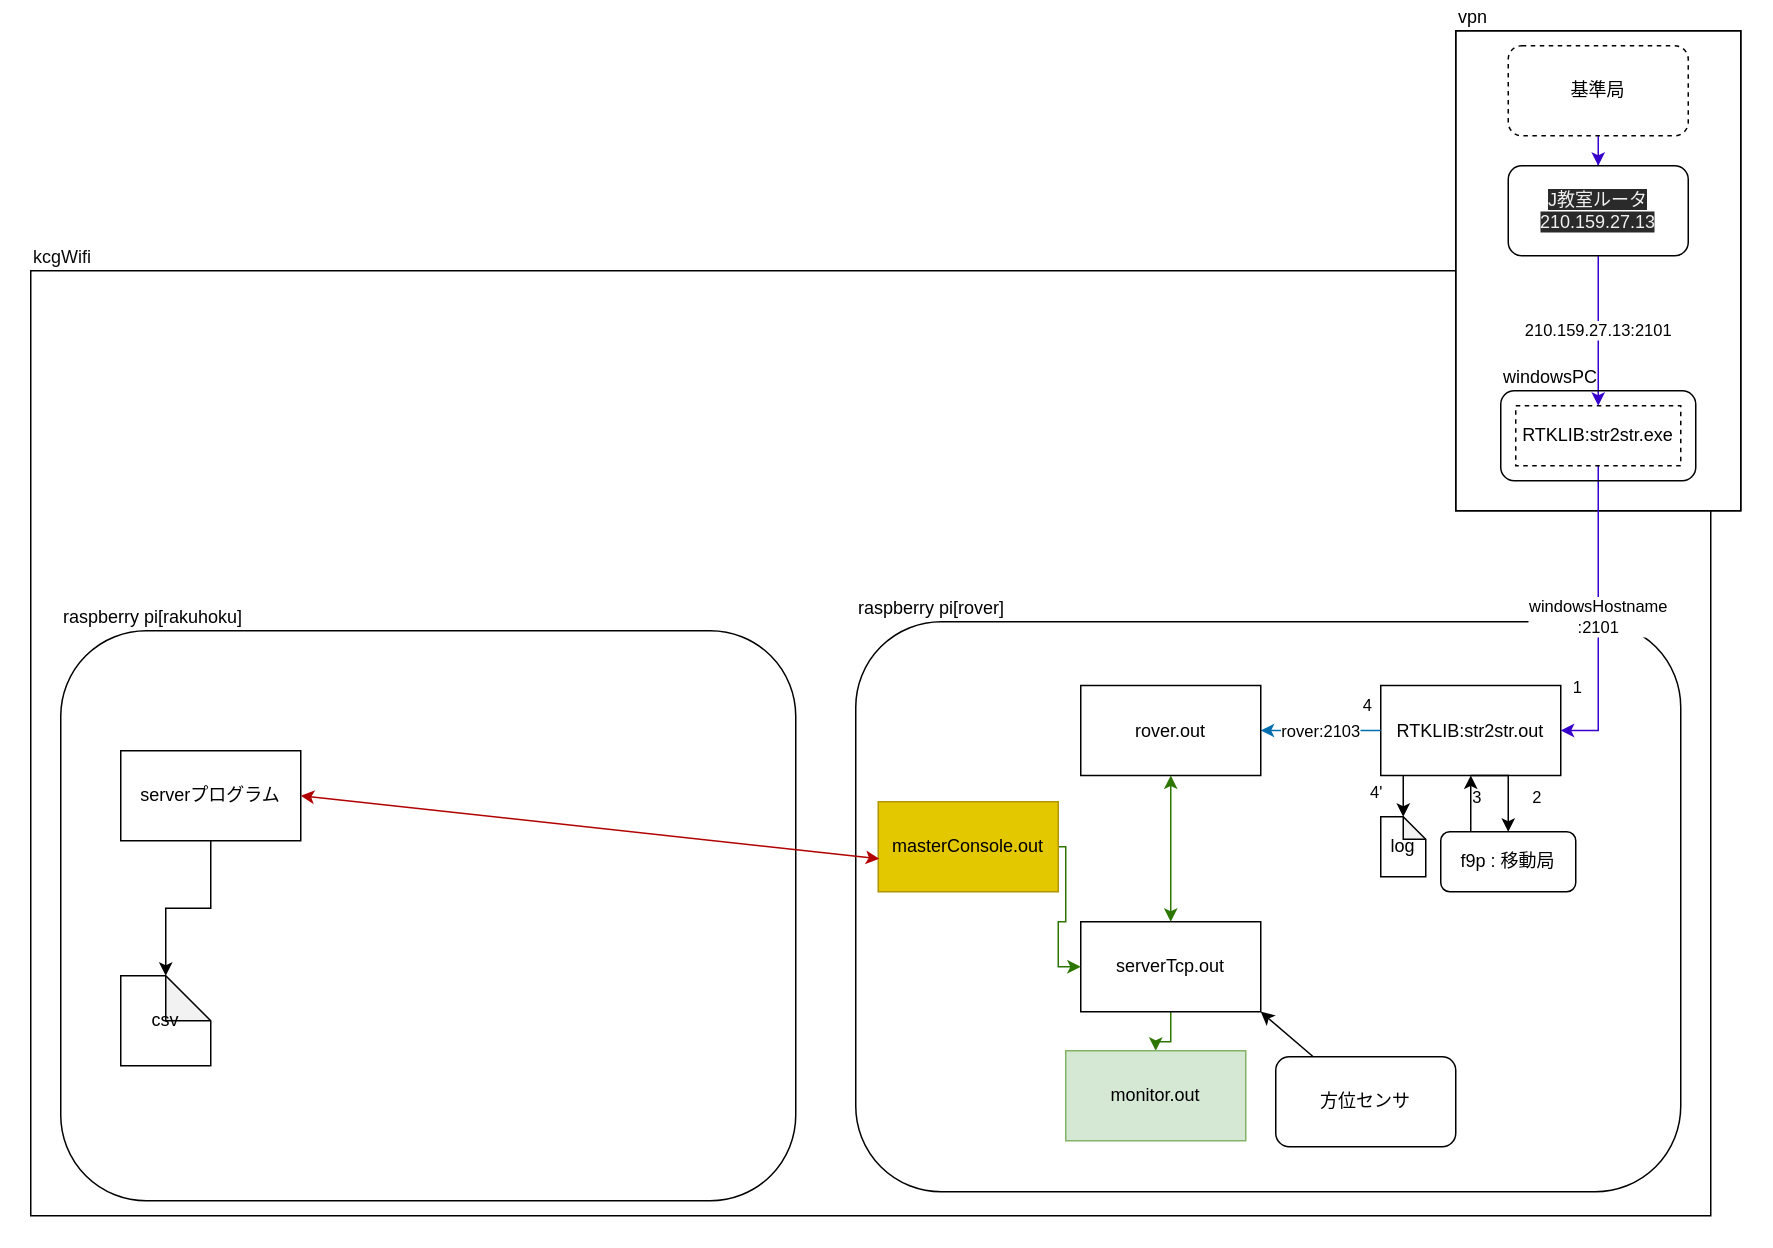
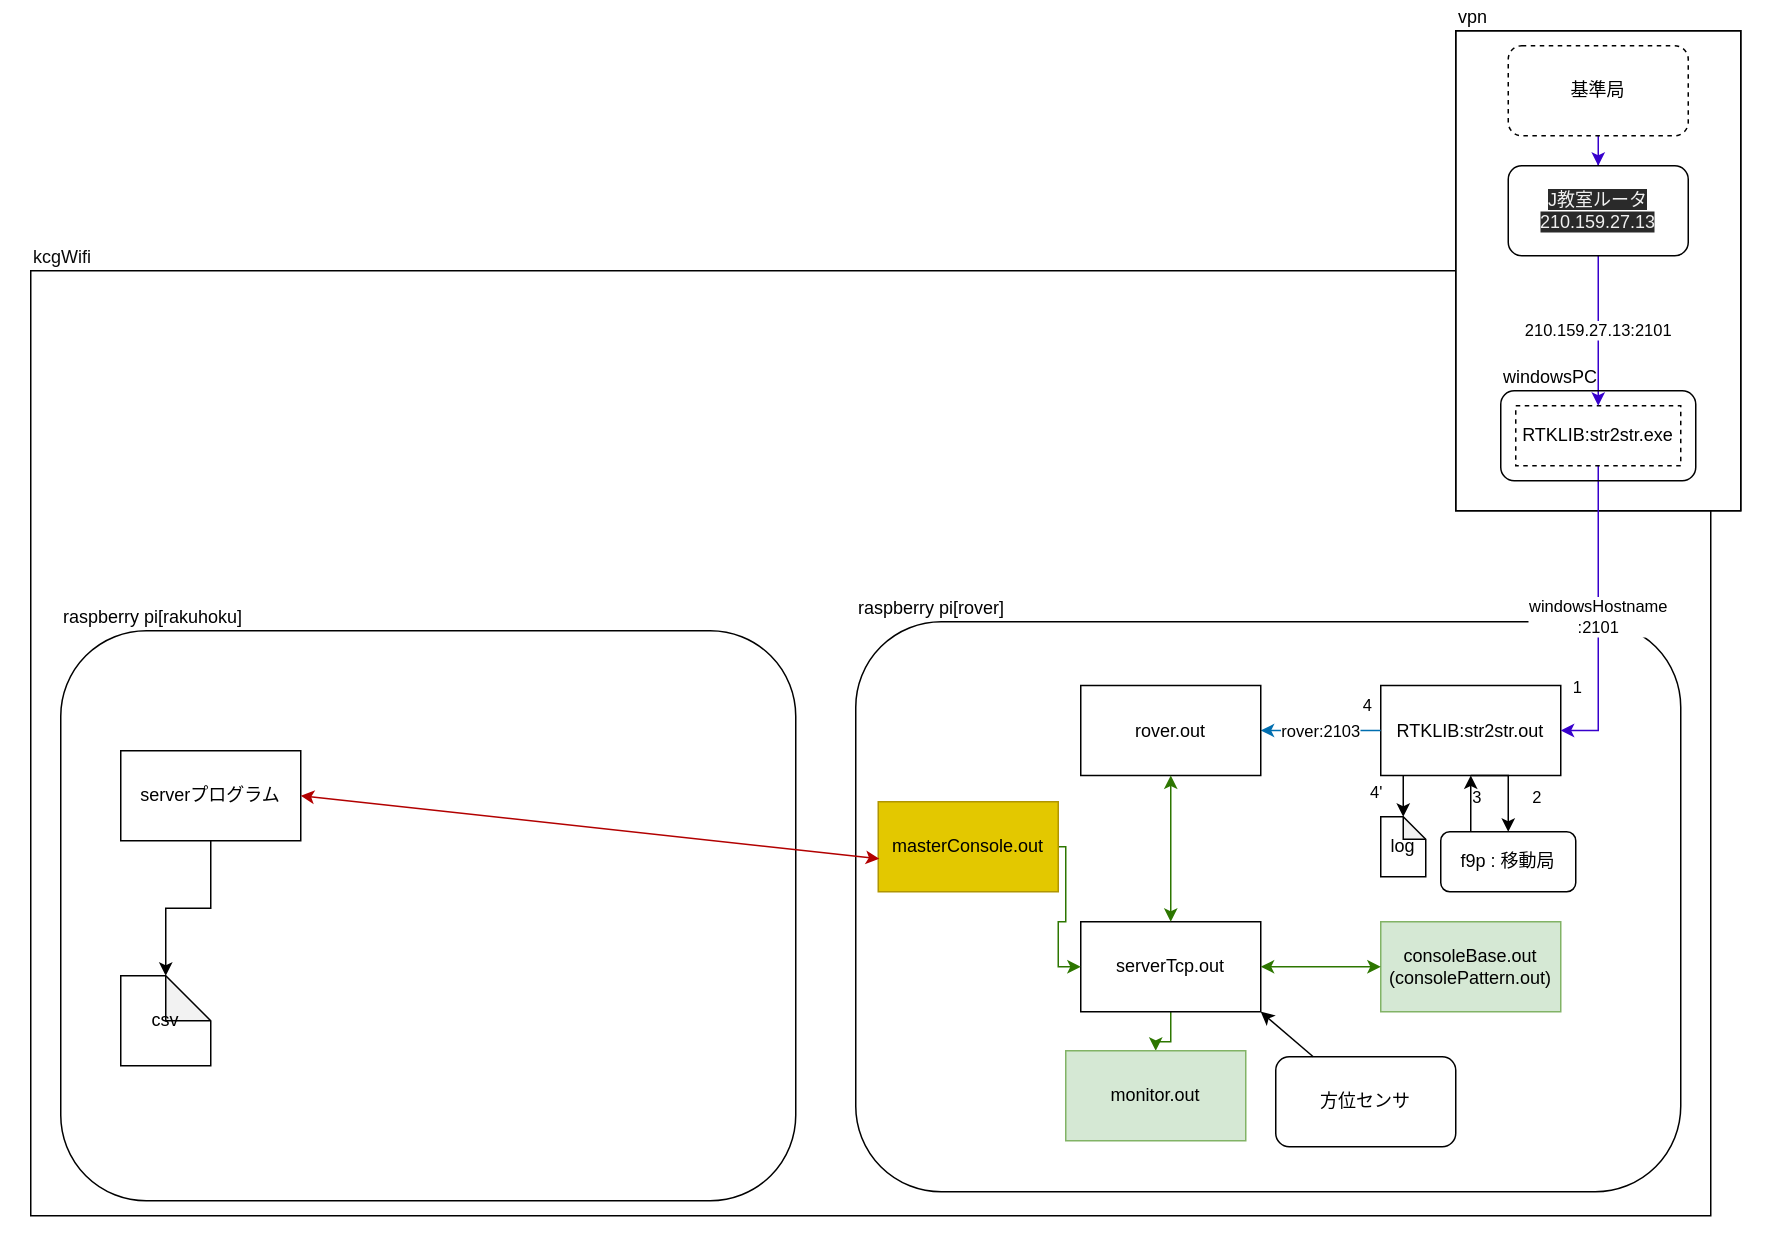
none -> (1321, 967)
none -> (1471, 967)
